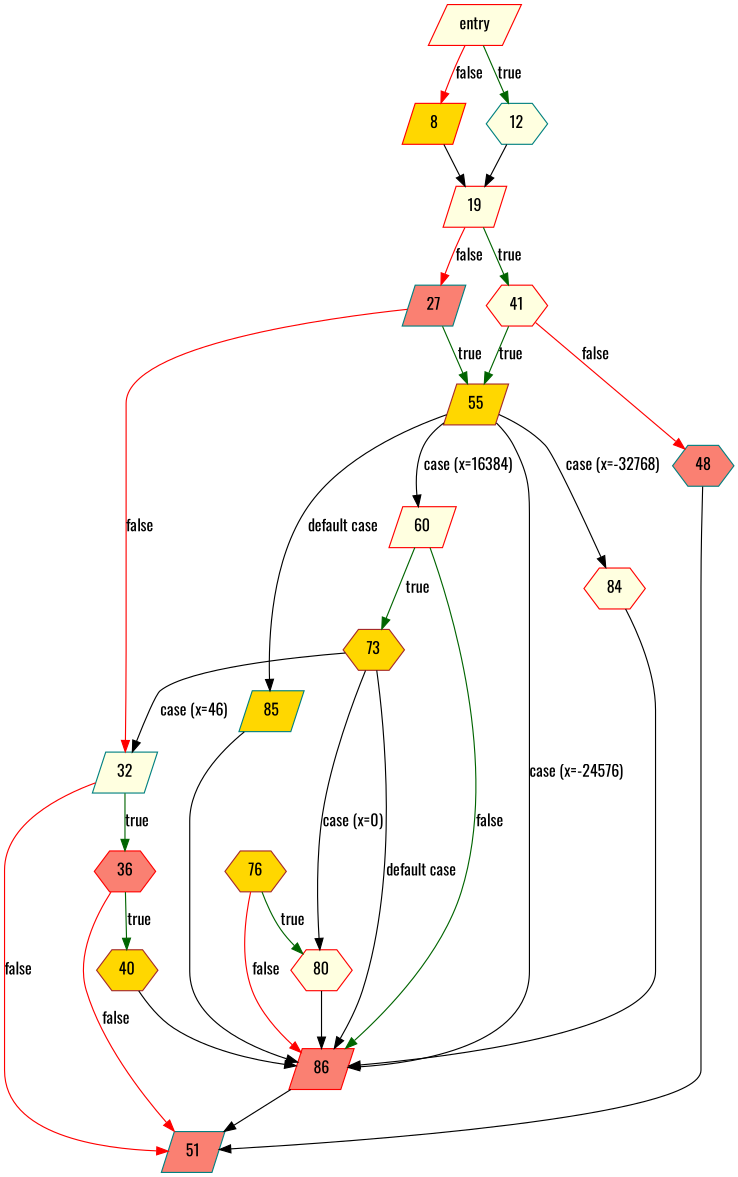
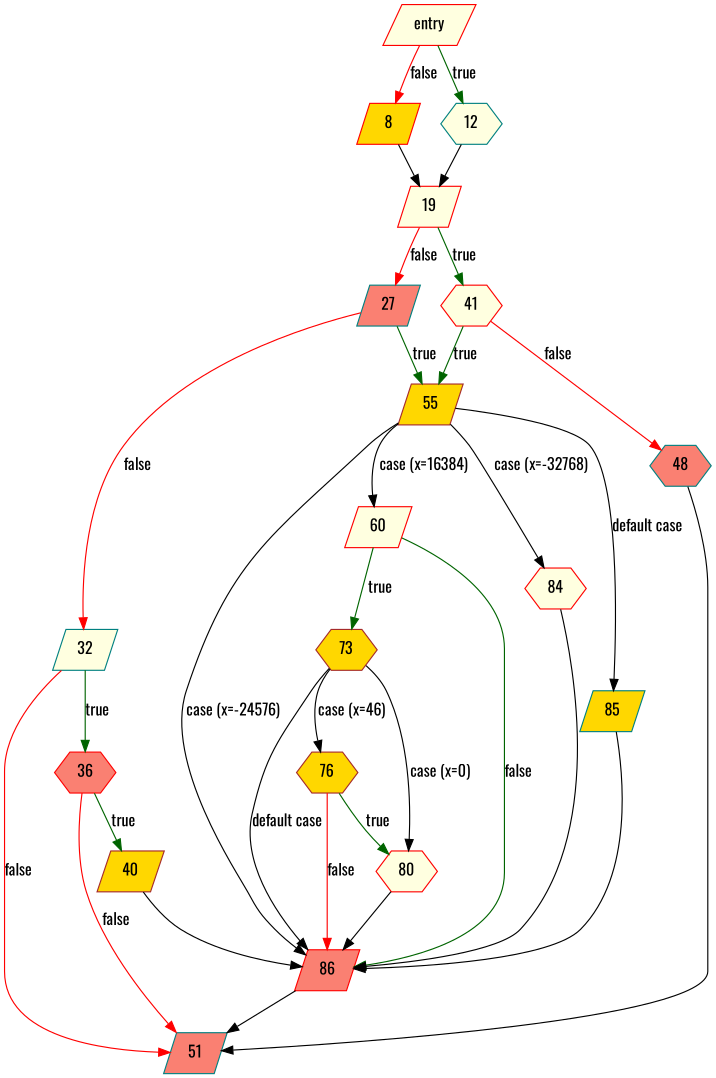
(223, 669) -> (315, 703)
(127, 970) -> (131, 871)
